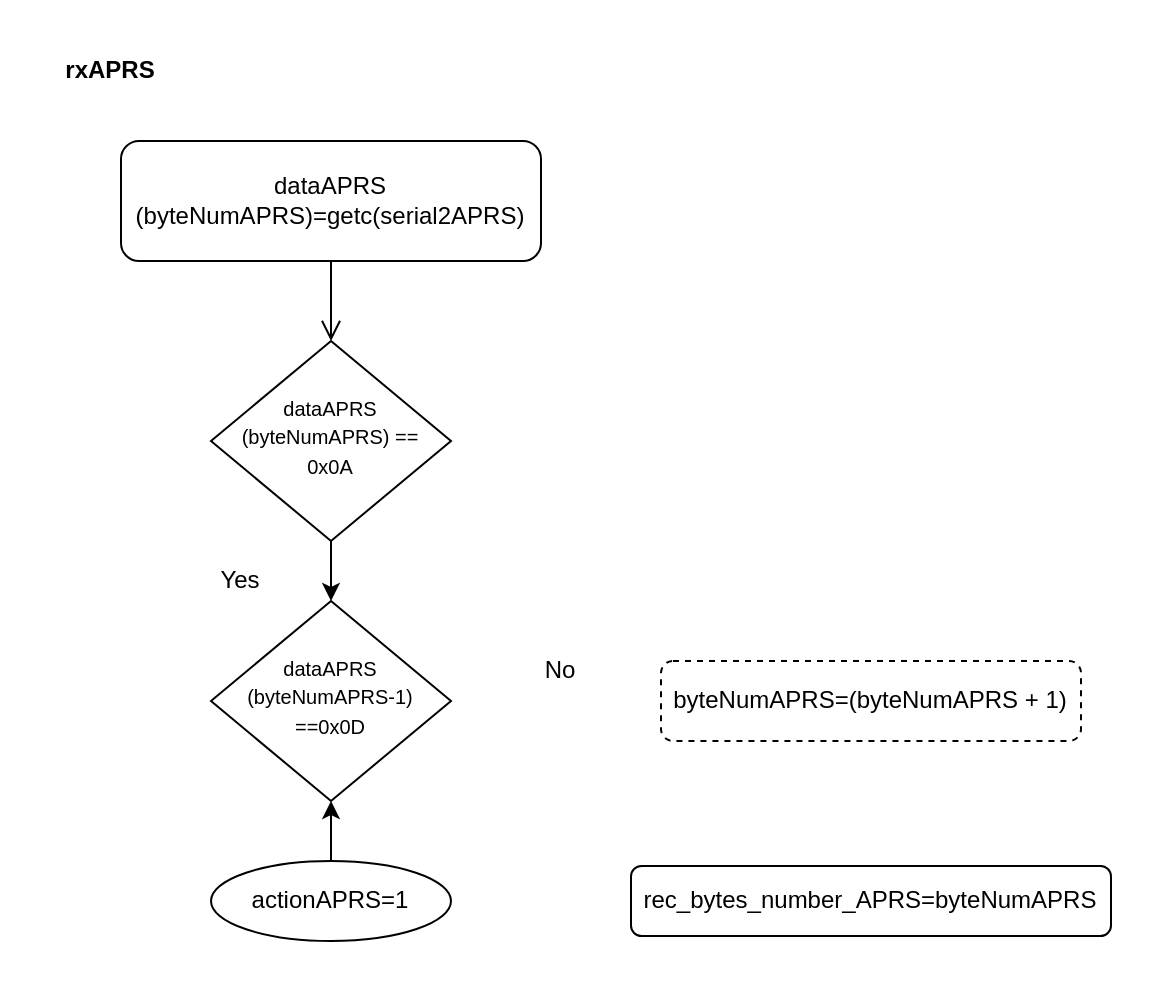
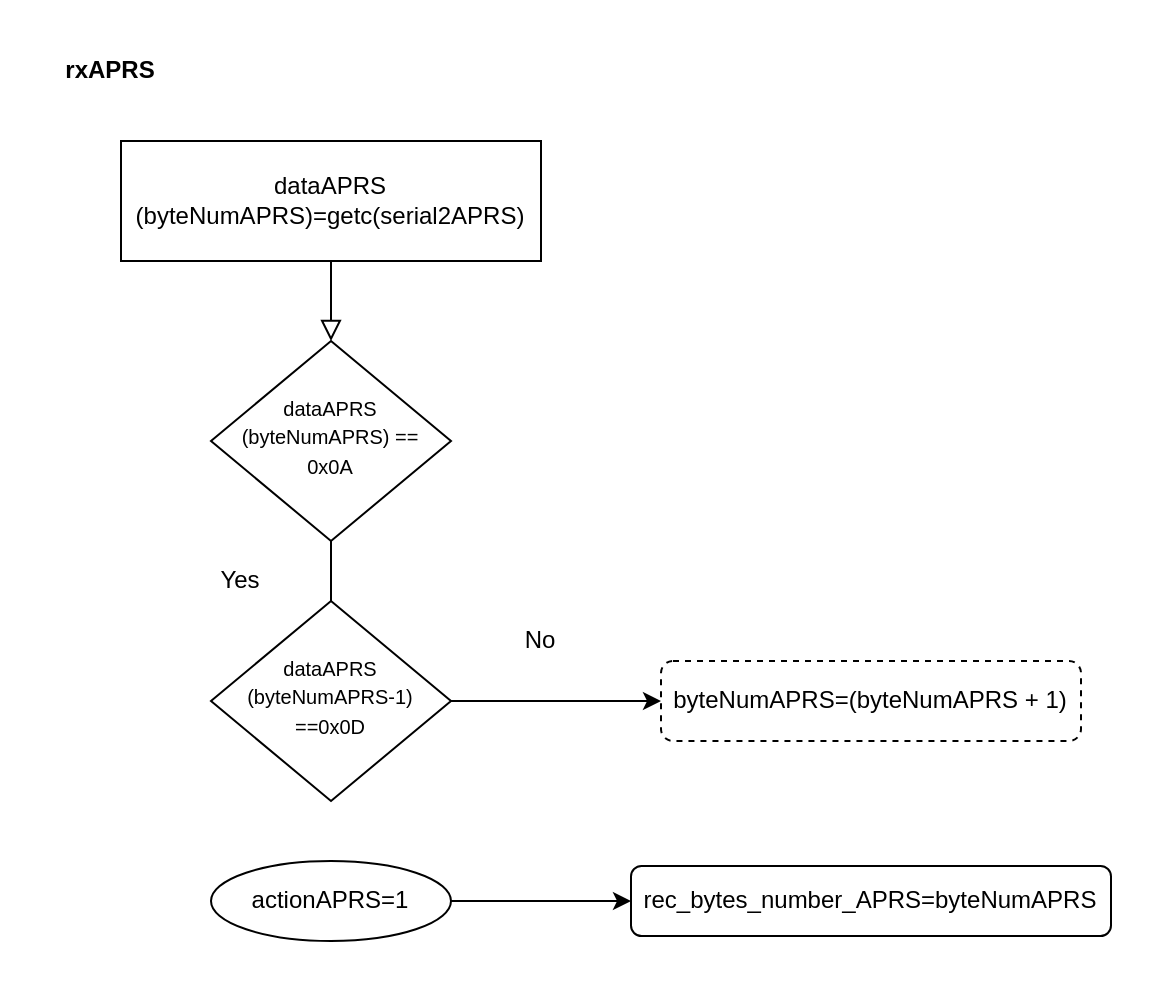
(331, 201) -> (331, 201)
(331, 326) -> (331, 319)
(331, 586) -> (331, 591)
(561, 671) -> (541, 641)
none -> (549, 701)
(331, 824) -> (534, 901)
